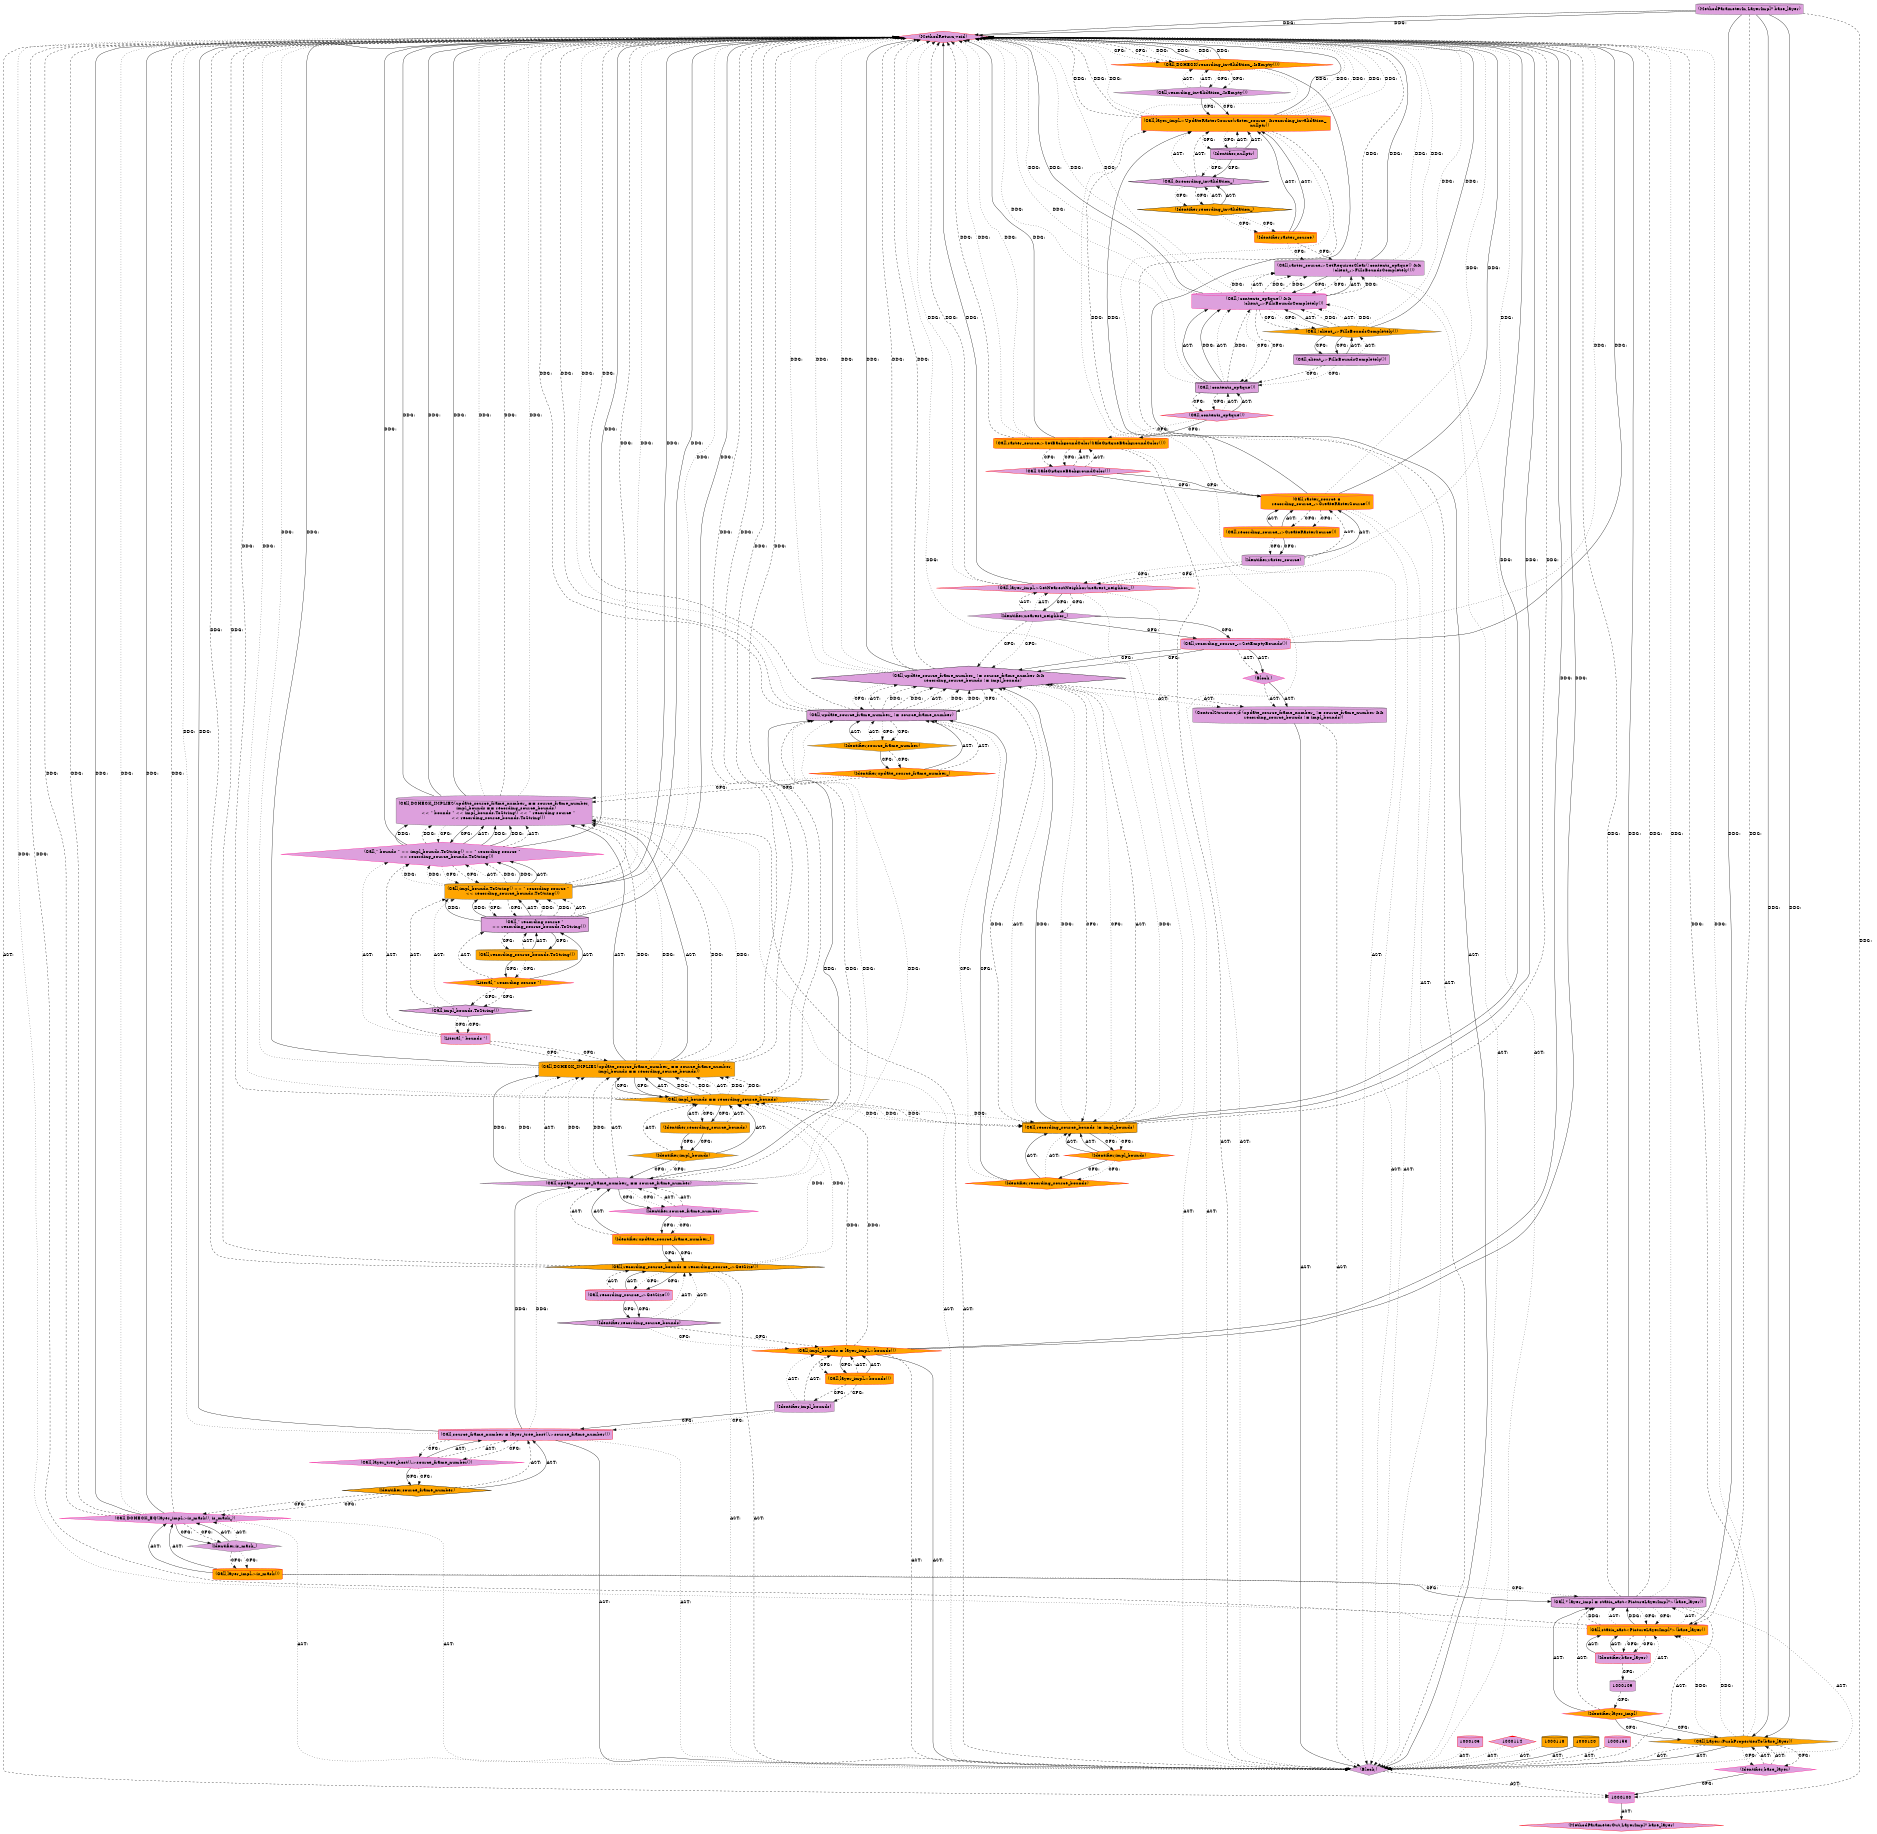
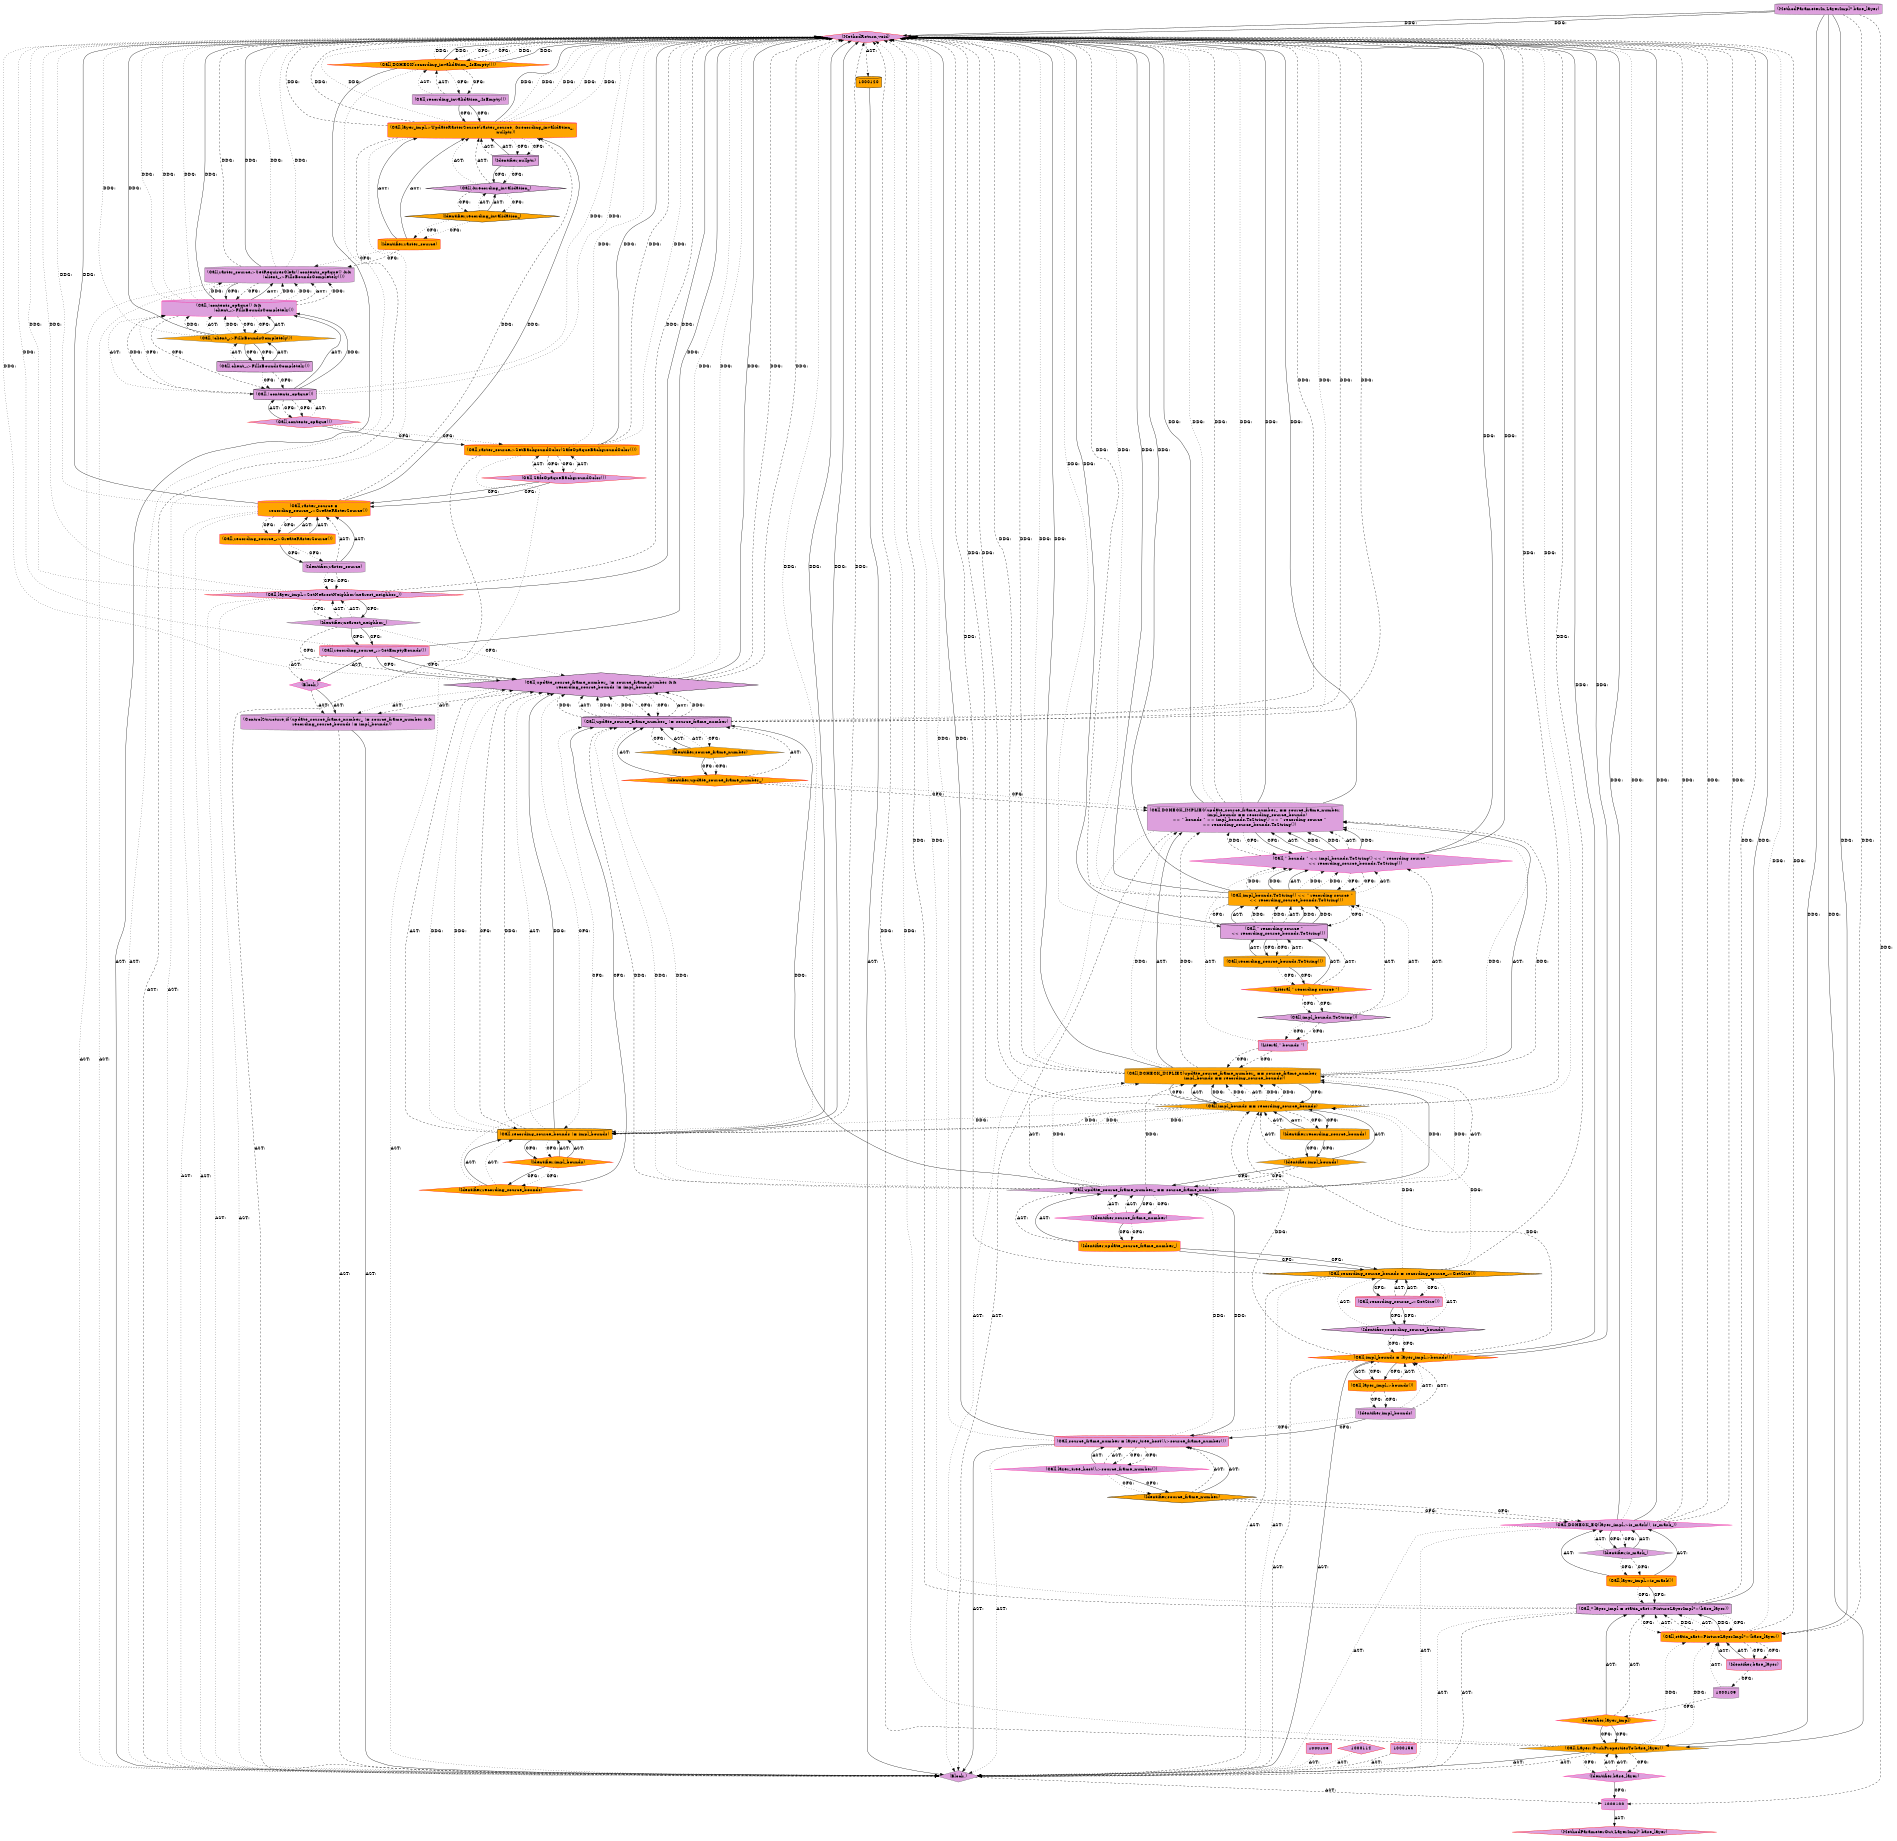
(1202, 93) -> (460, 99)
(3, 1267) -> (867, 58)
(1555, 1742) -> none
